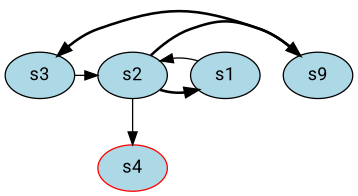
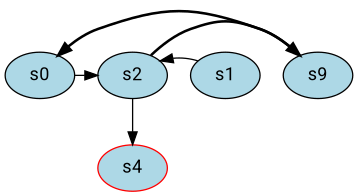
(40, 75) -> (40, 75)
(172, 92) -> none
